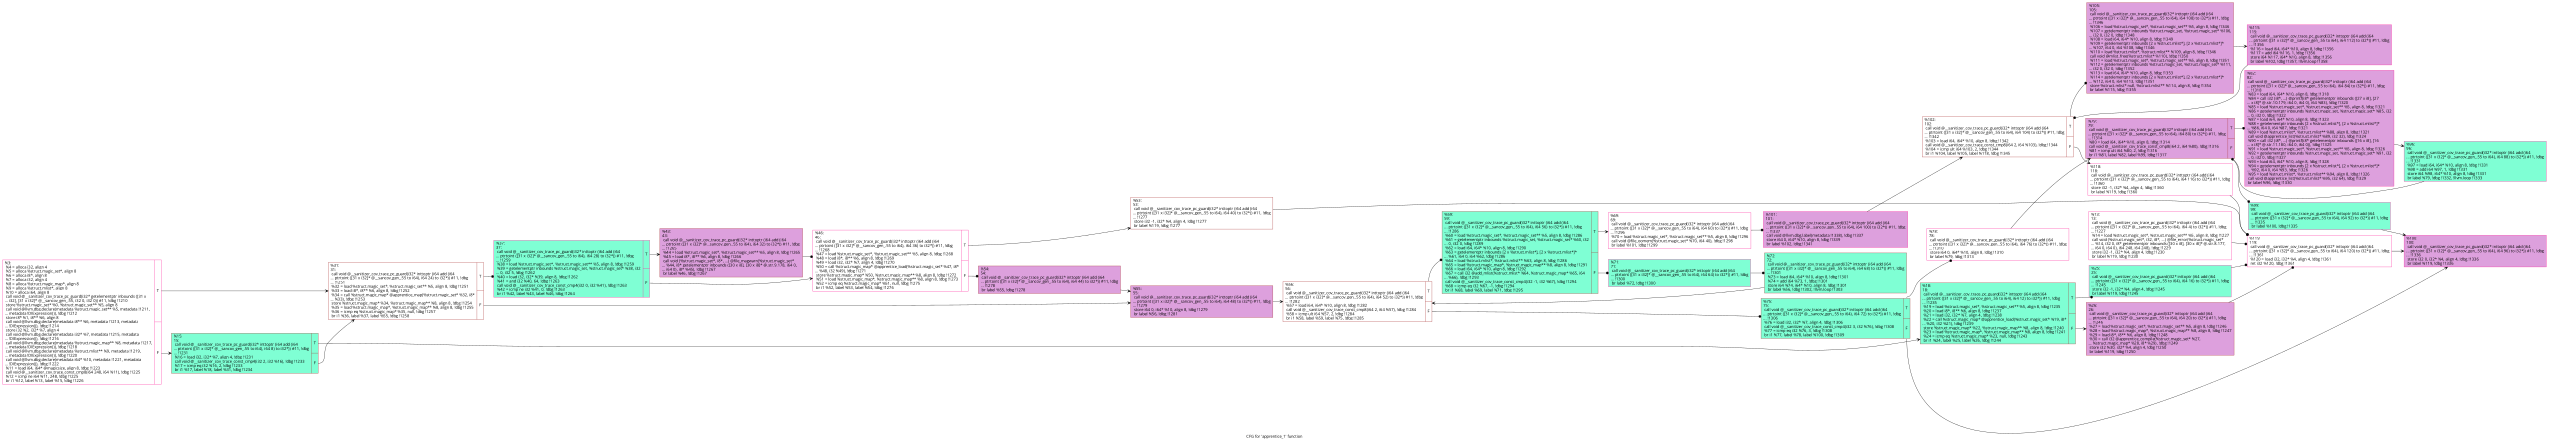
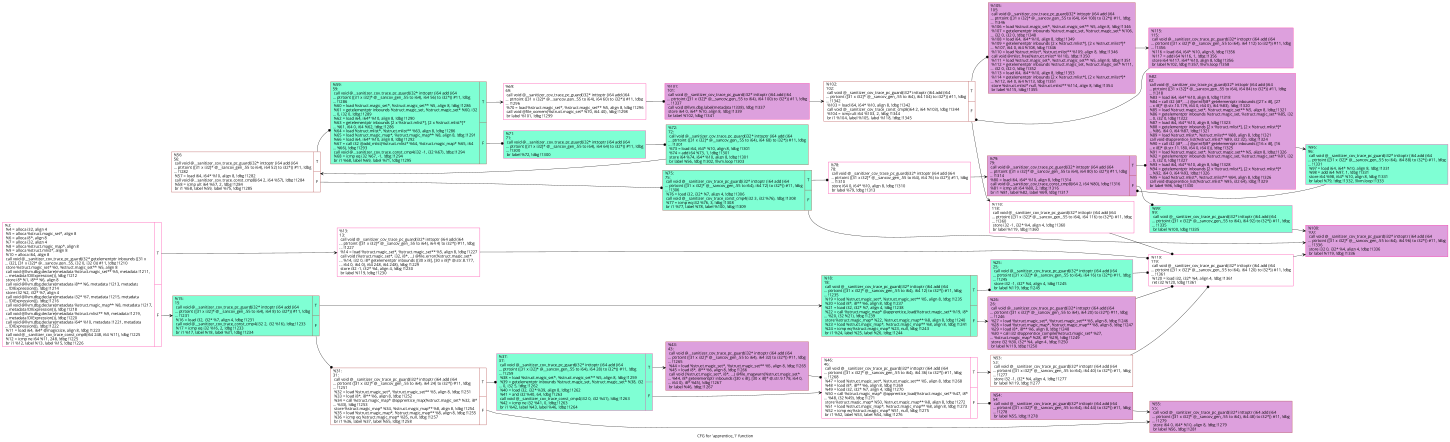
(243, 291) -> (248, 253)
(1276, 302) -> none
(331, 340) -> (320, 353)
